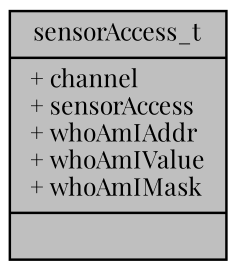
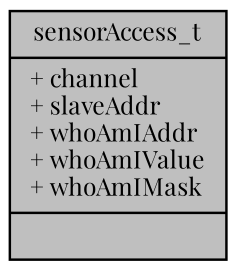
(112, 107) -> (96, 107)
